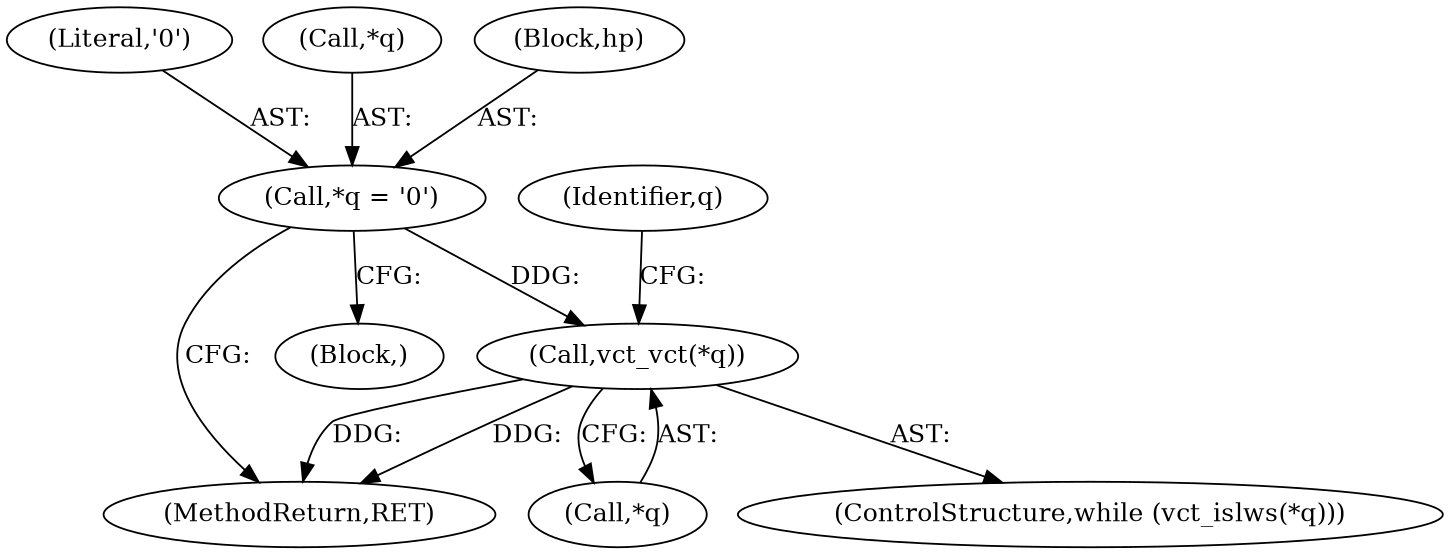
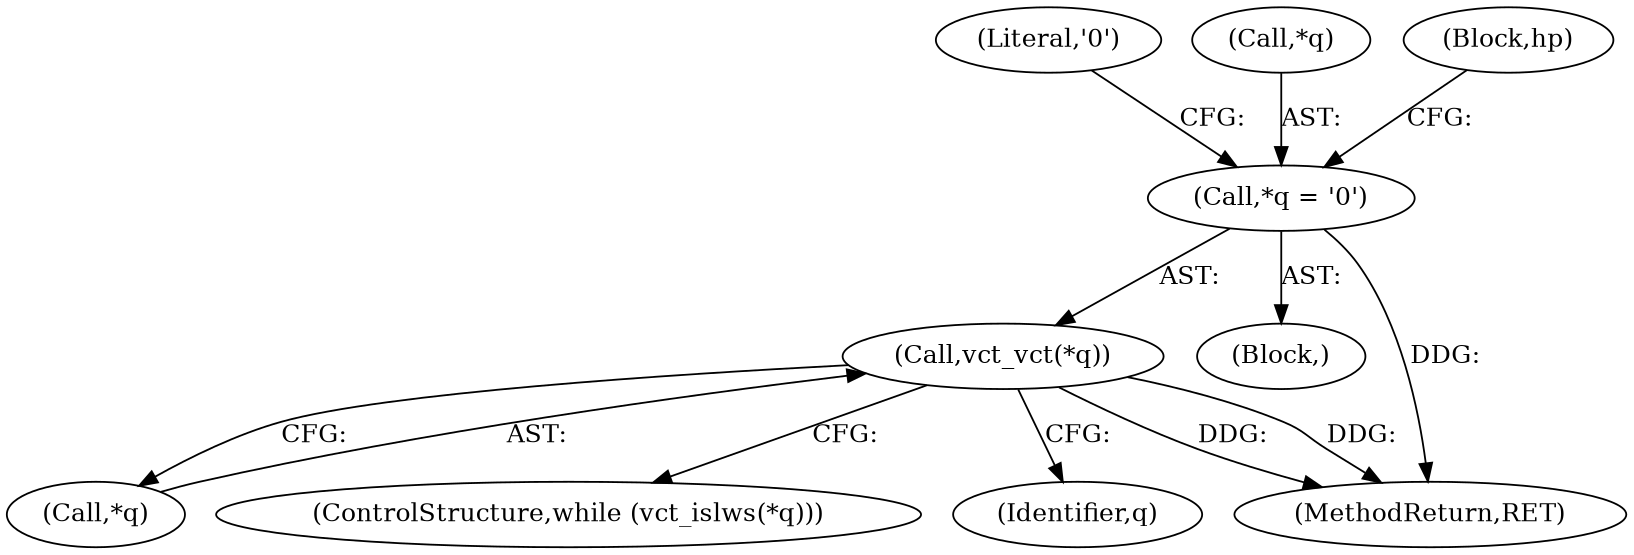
(285, 119) -> (1217, 119)
(512, 119) -> (1444, 119)
(641, 268) -> (1036, 427)
(393, 277) -> (1316, 277)
(549, 277) -> (1194, 277)
(222, 356) -> (1449, 356)
(925, 435) -> (849, 435)
